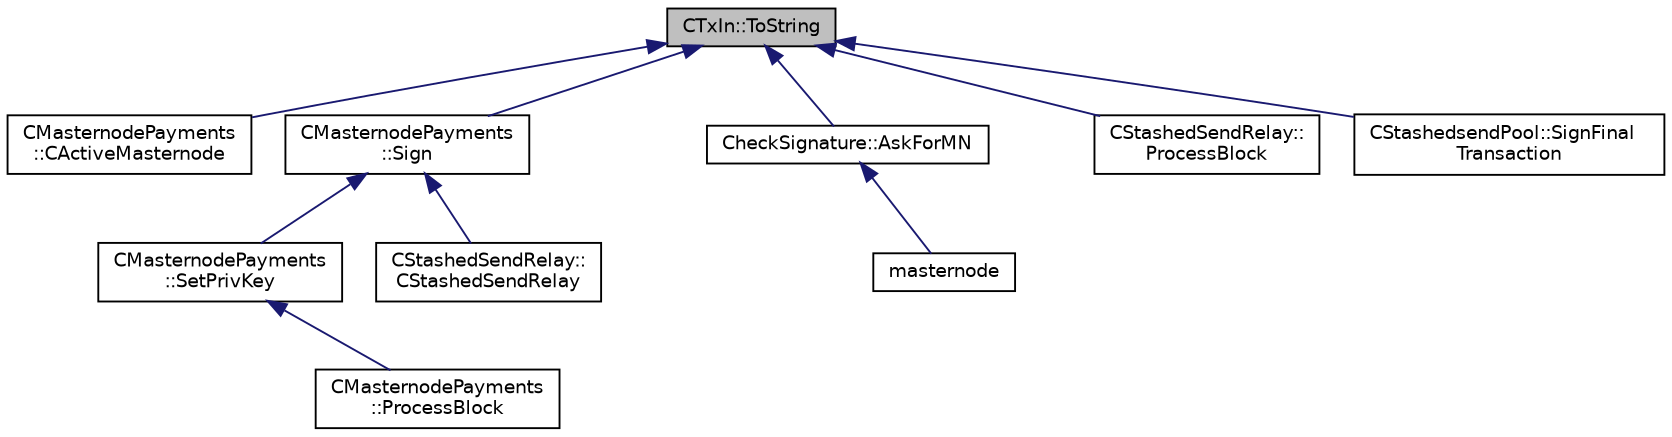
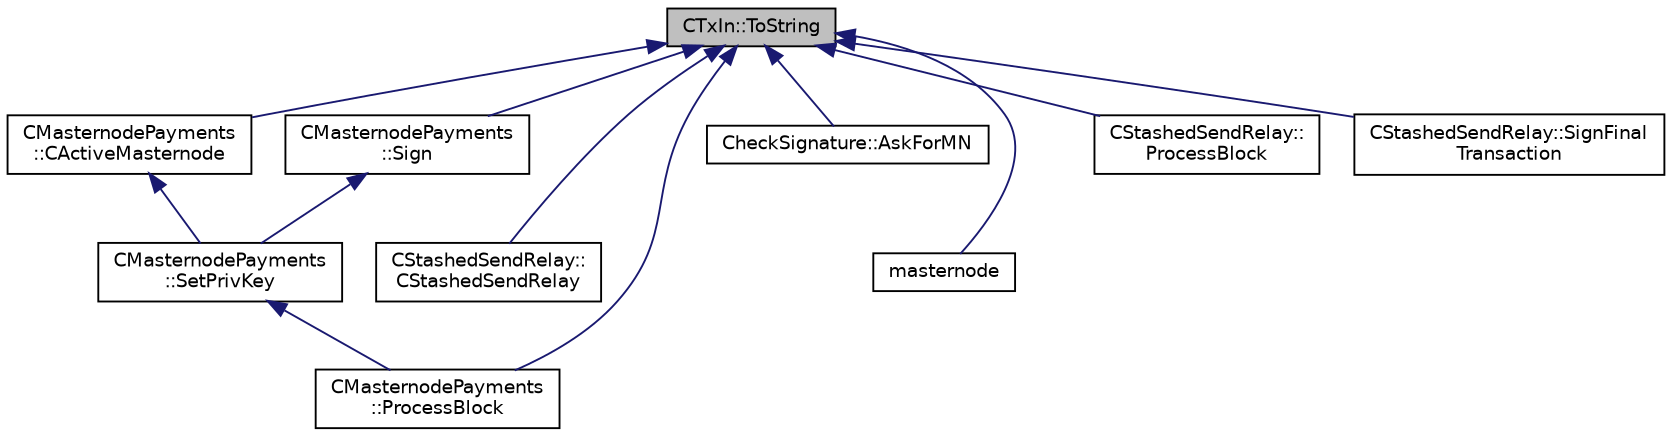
(1509, 145) -> (1509, 145)
none -> (181, 216)
(902, 216) -> (999, 108)
(453, 217) -> (600, 141)
none -> (652, 240)
